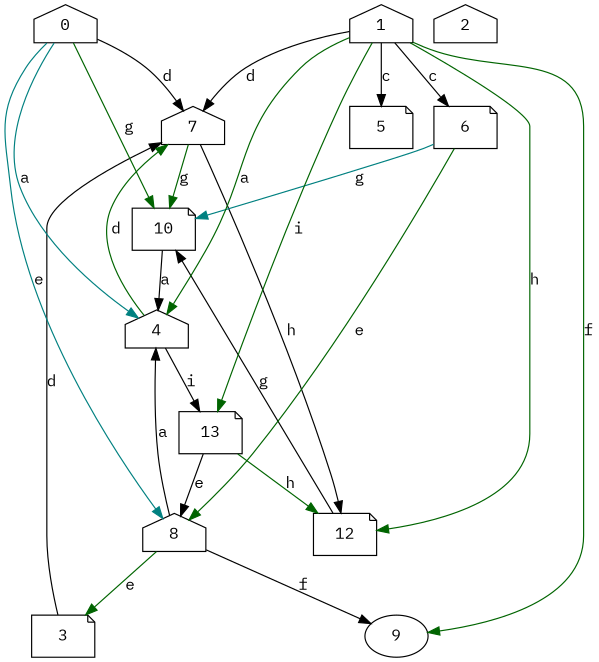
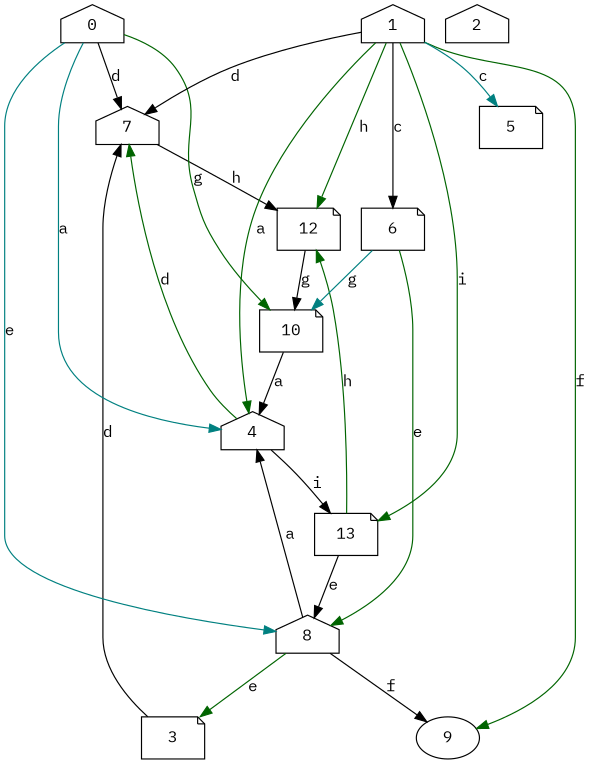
(381, 69) -> (461, 66)
(181, 171) -> none
